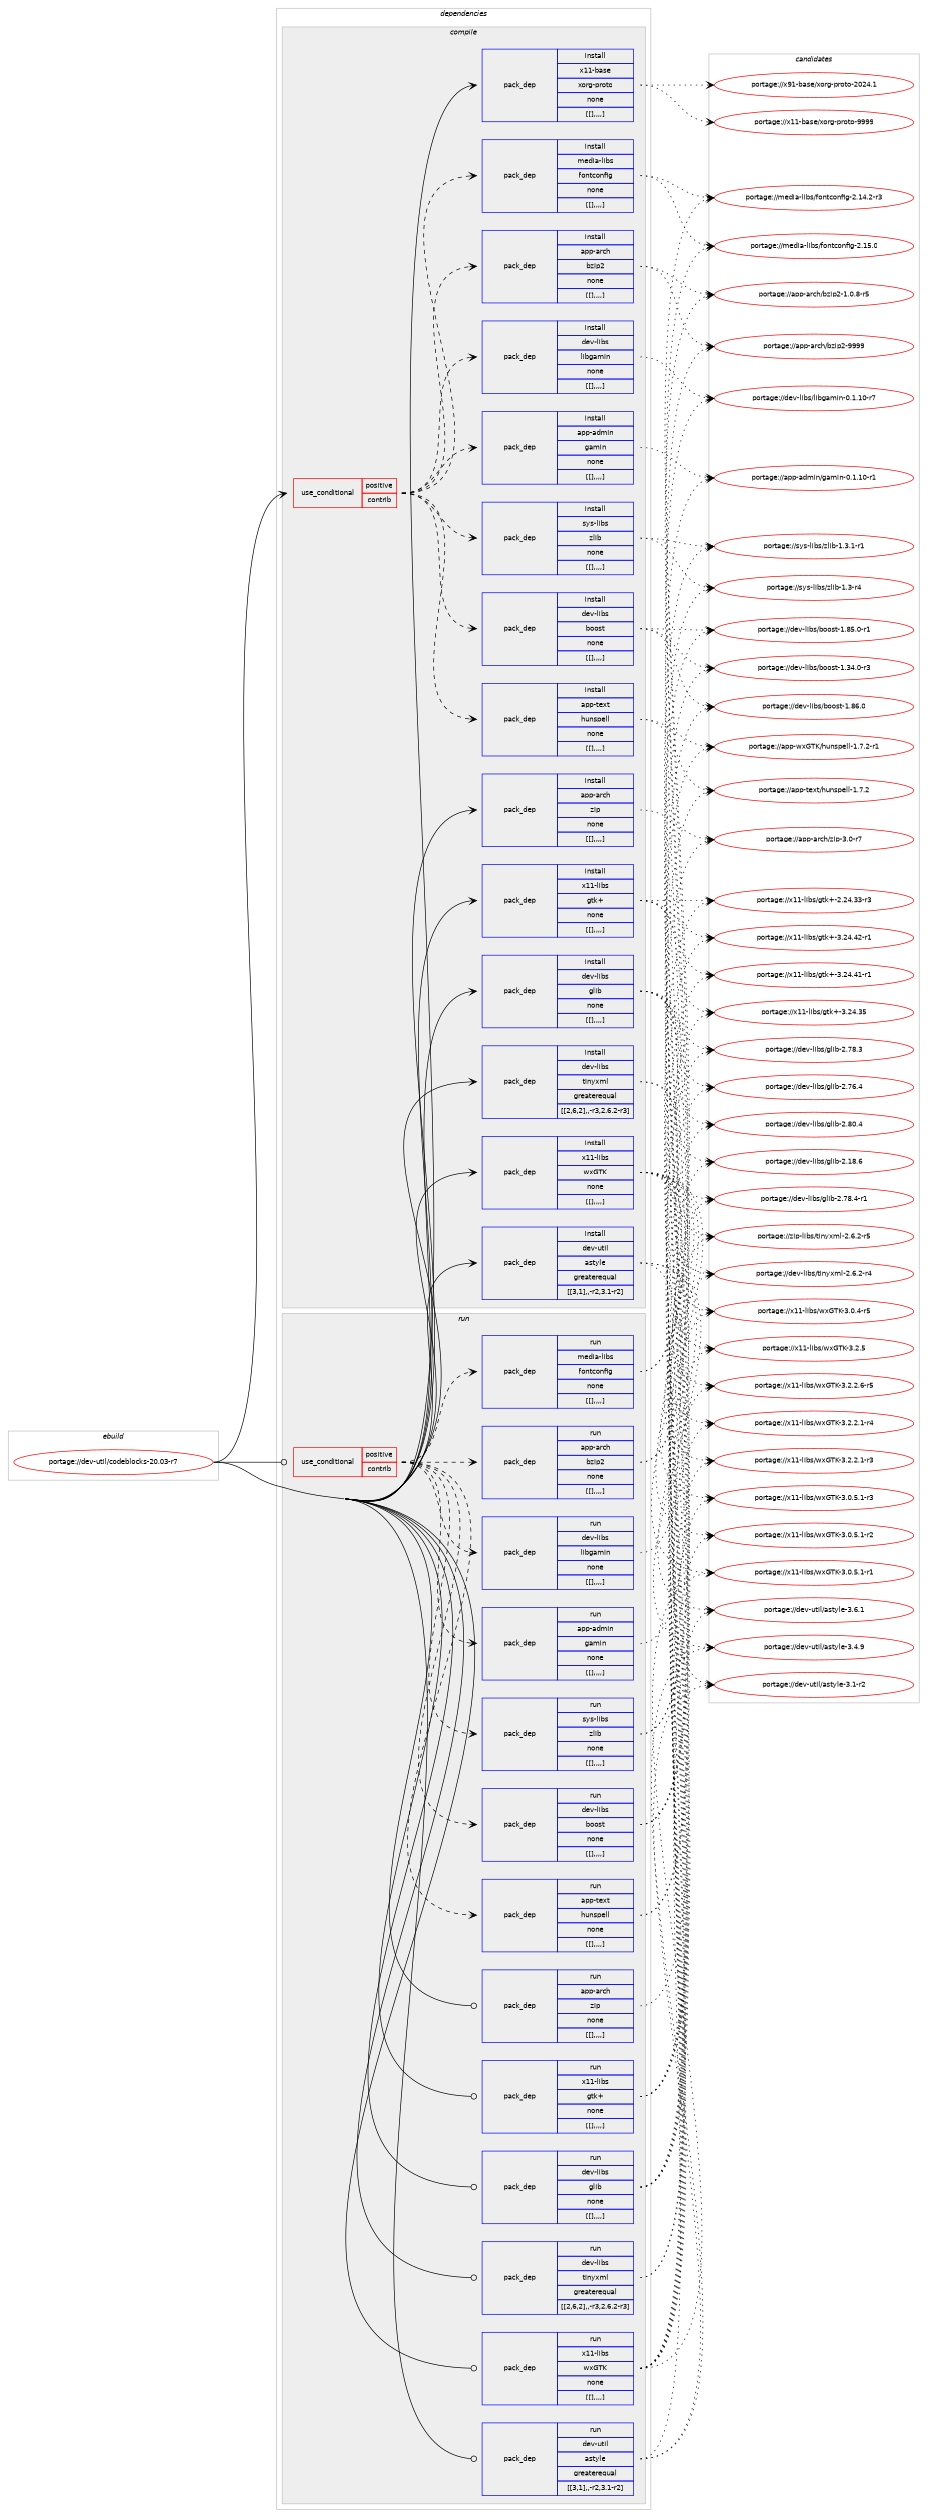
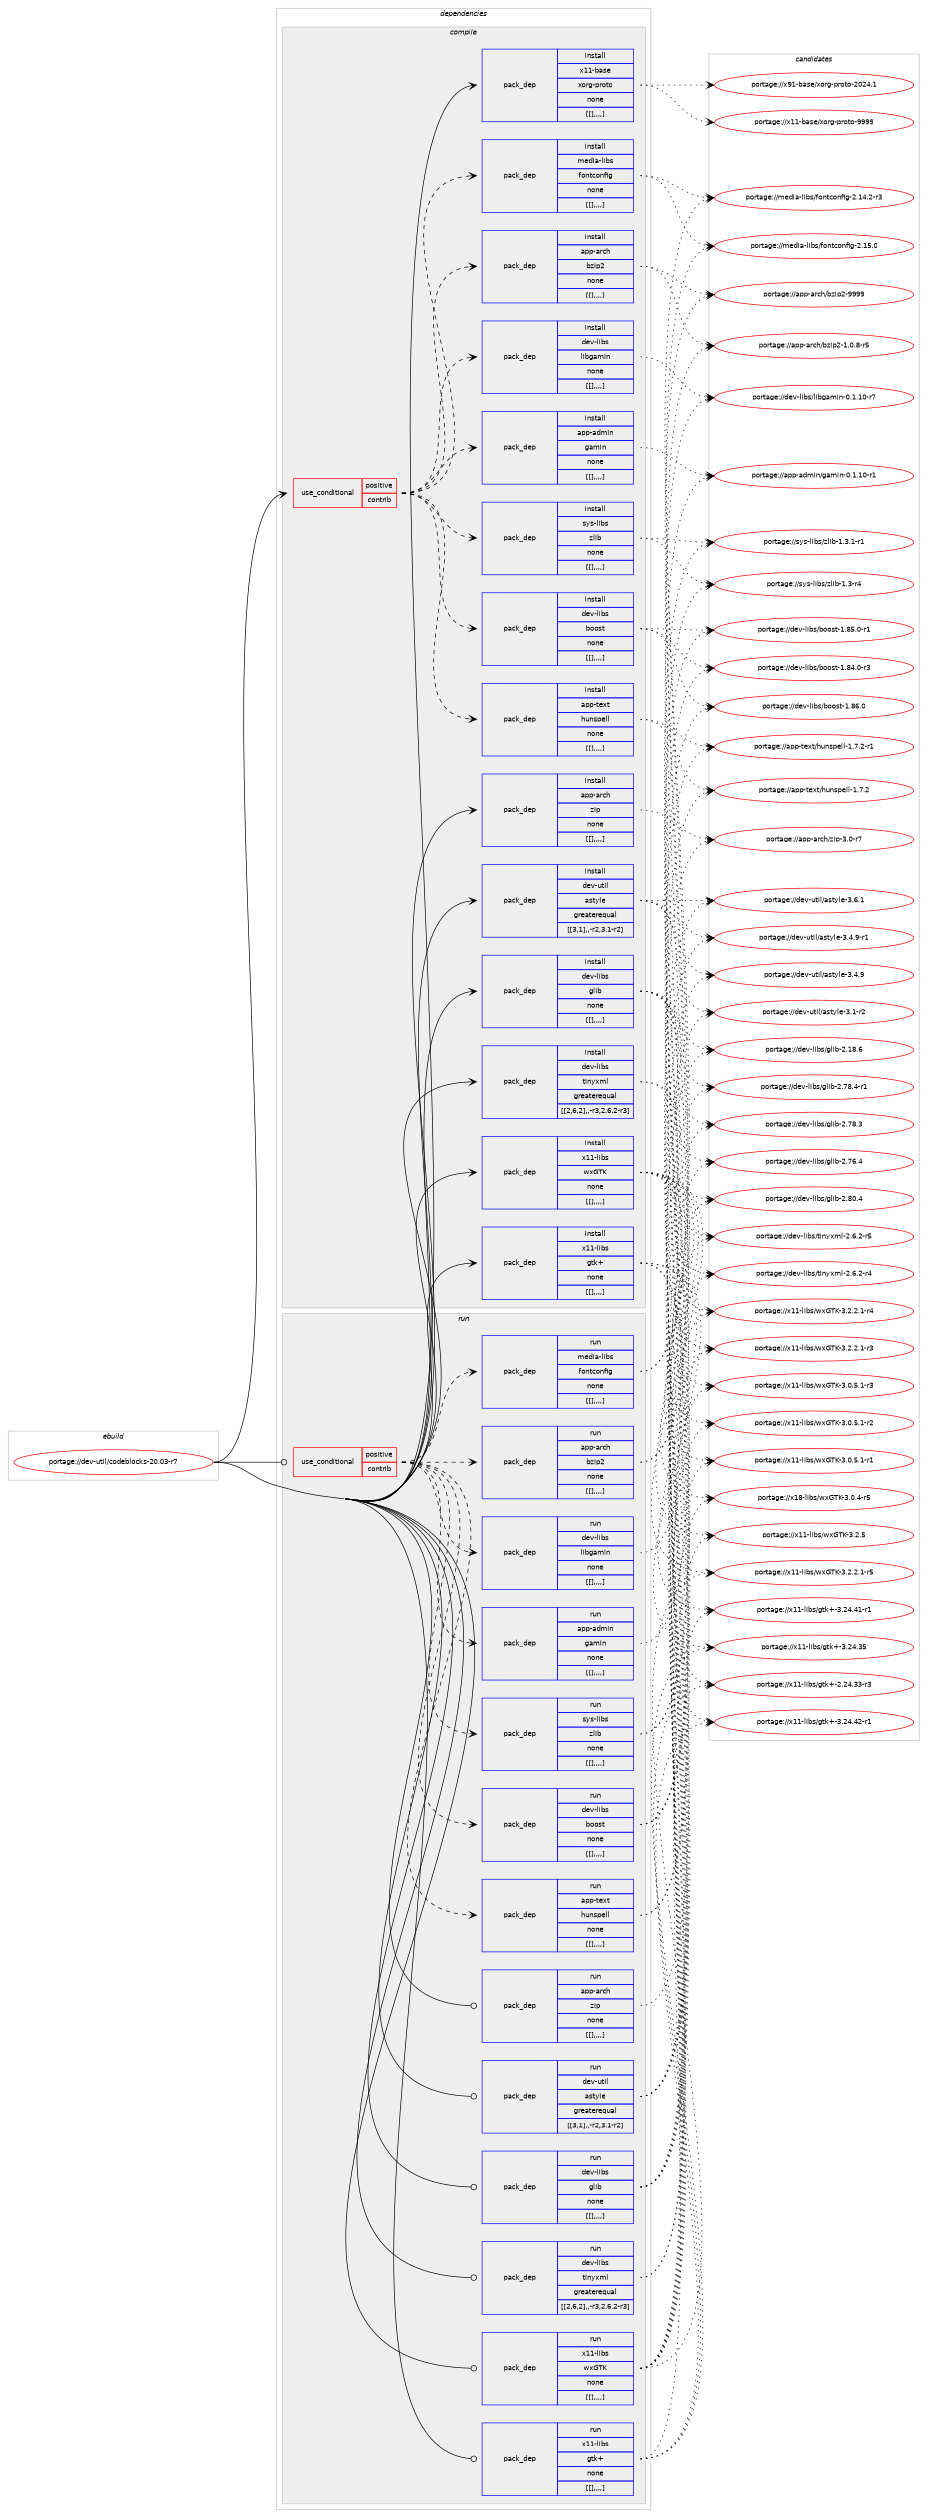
(814, 668) -> (814, 668)
(814, 747) -> (814, 747)
none -> (814, 938)
(814, 1237) -> (814, 1237)
(814, 1311) -> (814, 1498)
(814, 1386) -> (814, 1573)
